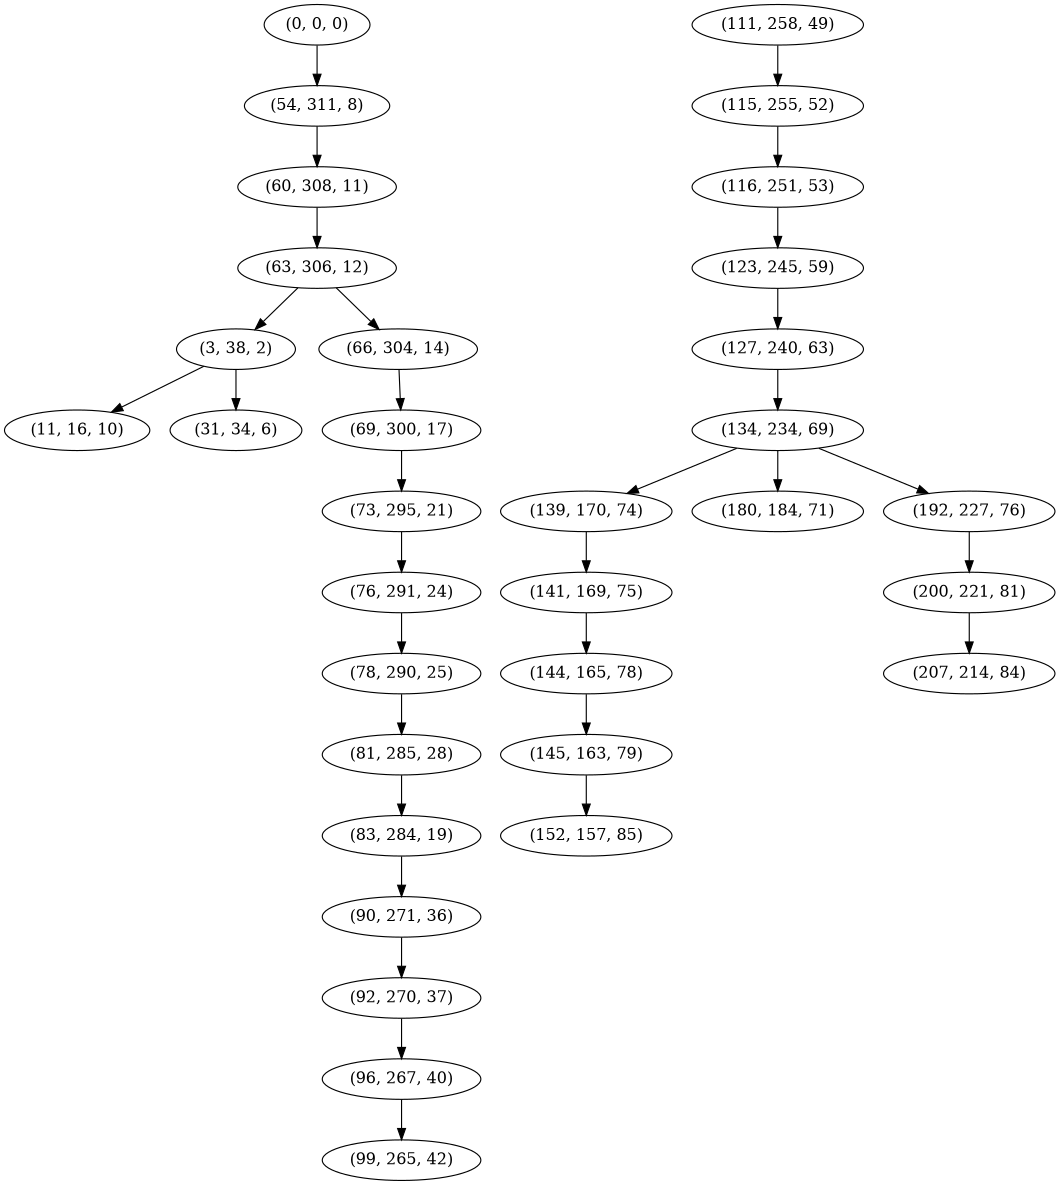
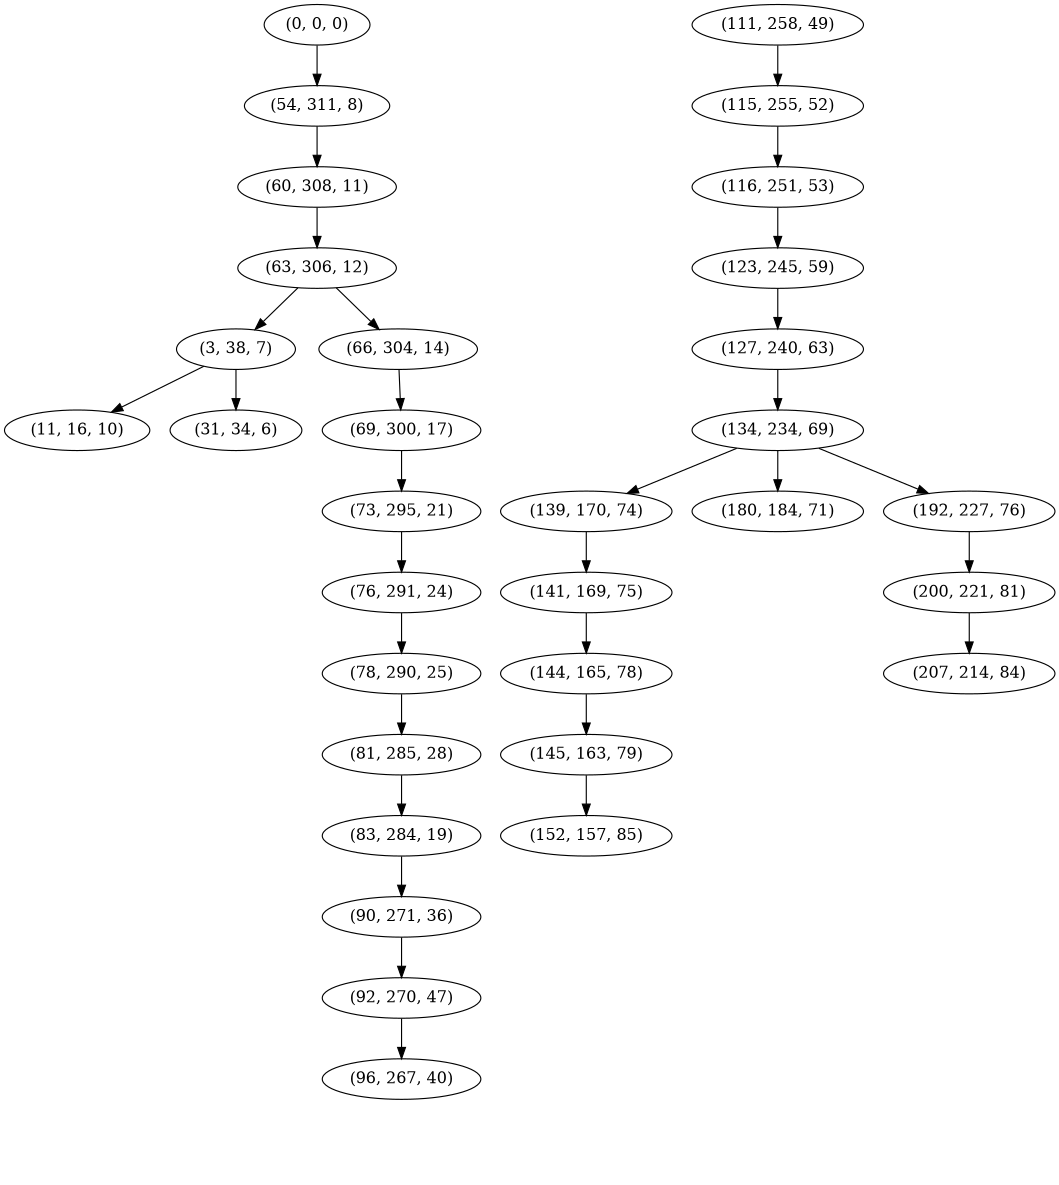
(236, 349) -> (236, 349)
(402, 998) -> (402, 998)
(402, 1160) -> none
